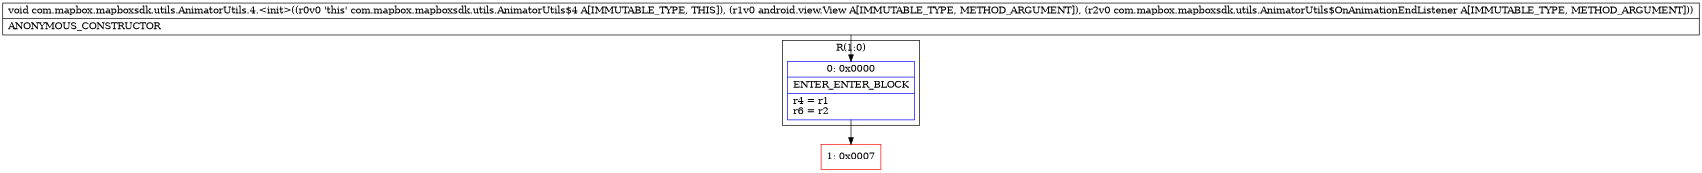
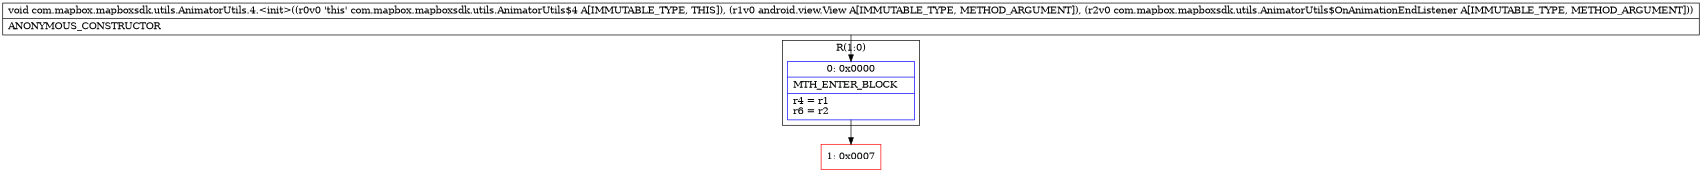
(851, 85) -> (845, 85)
